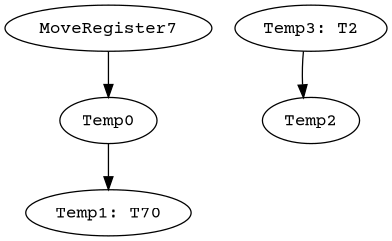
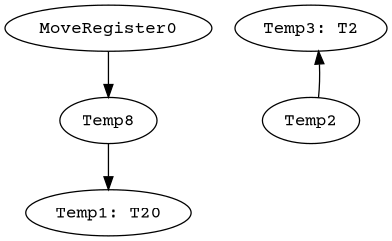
(108, 28) -> (108, 28)
(302, 68) -> (320, 81)
(108, 121) -> (108, 121)
(108, 213) -> (108, 213)
